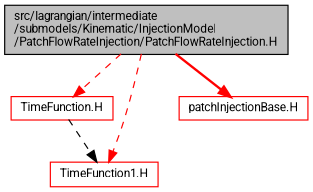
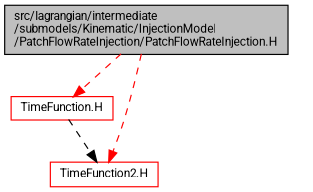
(244, 108) -> none
(104, 174) -> (104, 174)
